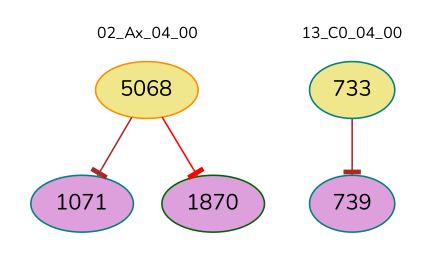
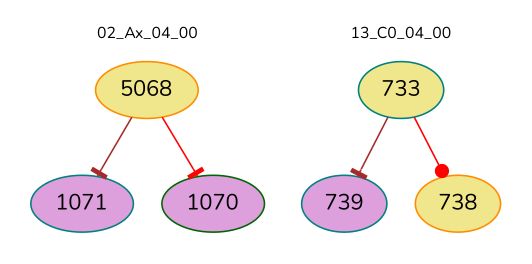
(213, 204) -> (213, 204)
none -> (458, 204)
